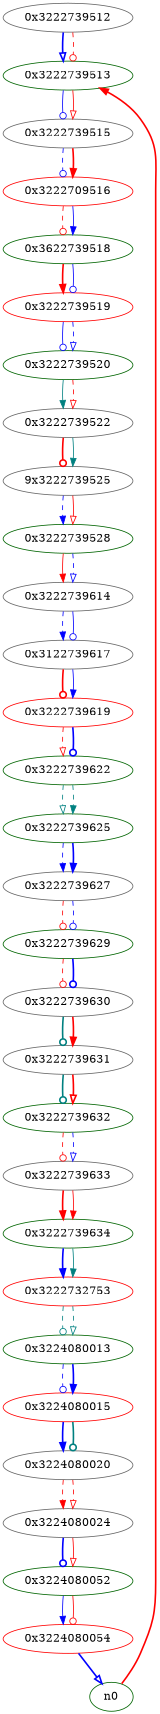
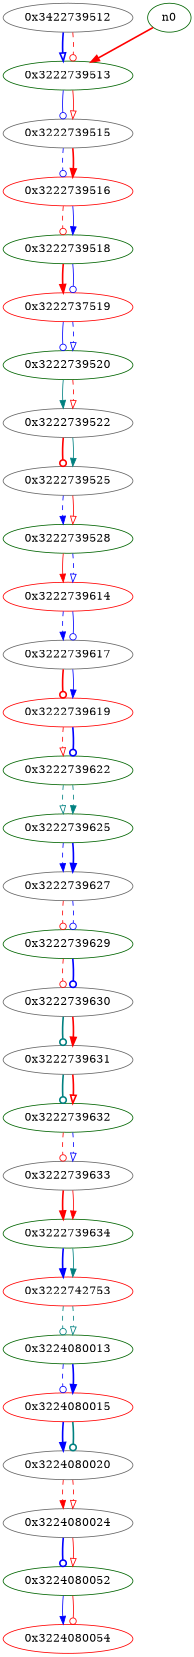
(68, 18) -> (68, 18)
(68, 191) -> (68, 191)
(68, 249) -> (68, 249)
(68, 307) -> (68, 307)
(68, 481) -> (68, 481)
(68, 597) -> (68, 597)
(68, 655) -> (68, 655)
(68, 1291) -> (68, 1291)
(88, 1665) -> none
